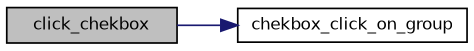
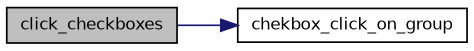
(92, 25) -> (92, 25)
